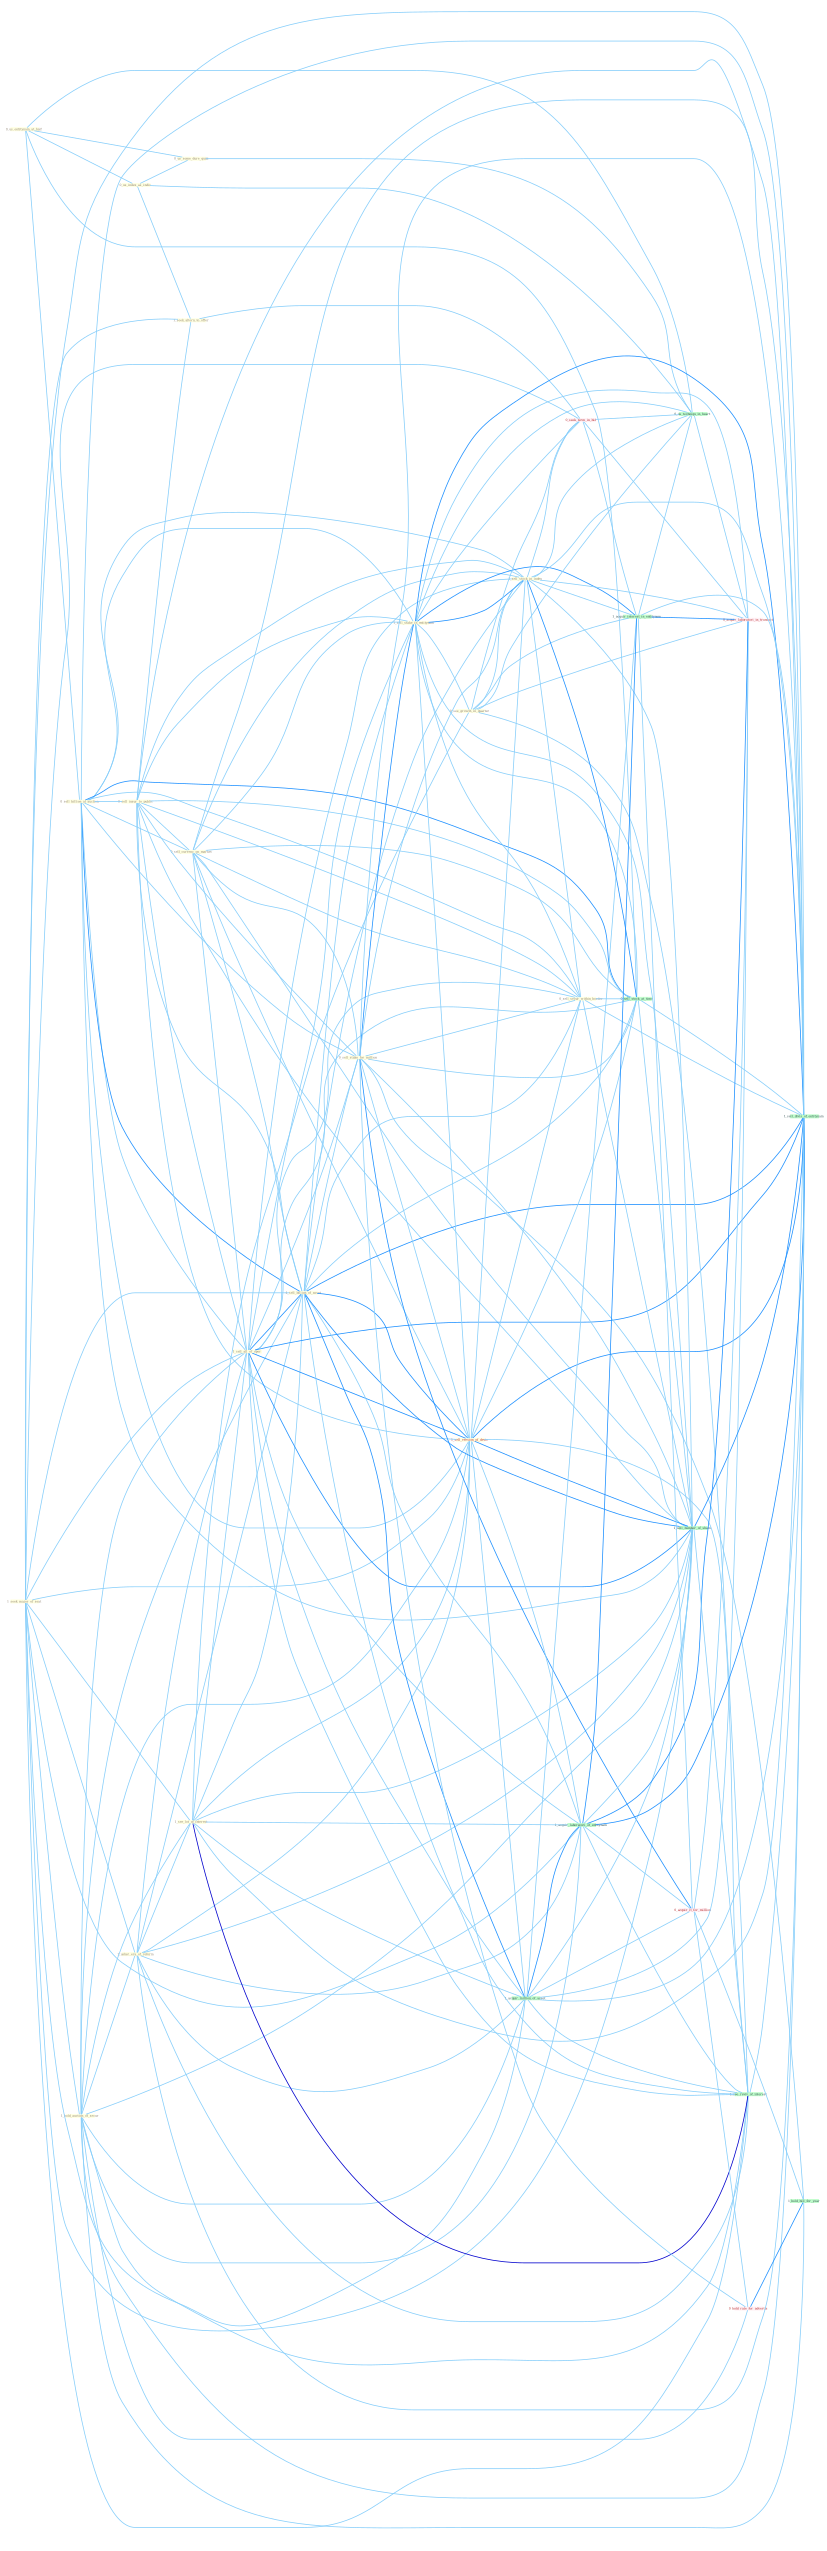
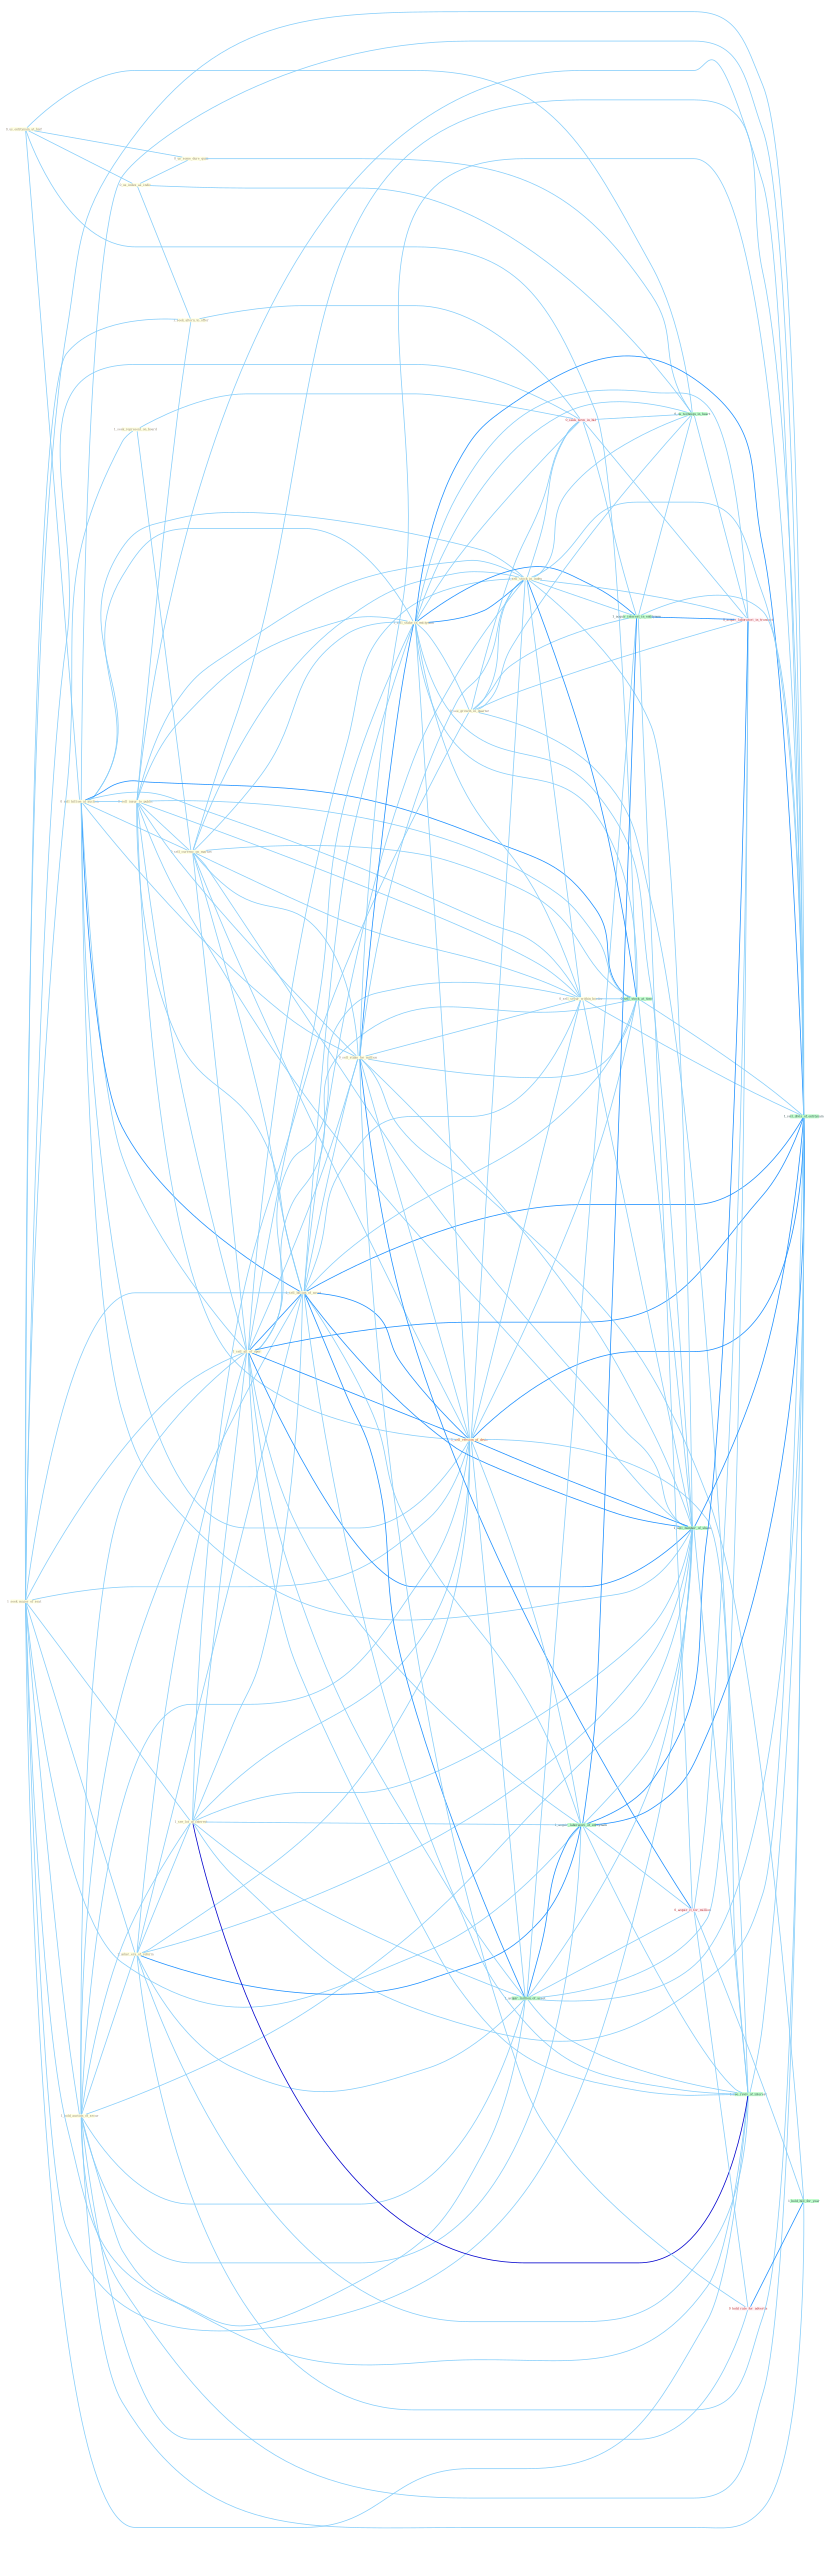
none -> (136, 429)
(398, 1987) -> (398, 1987)
